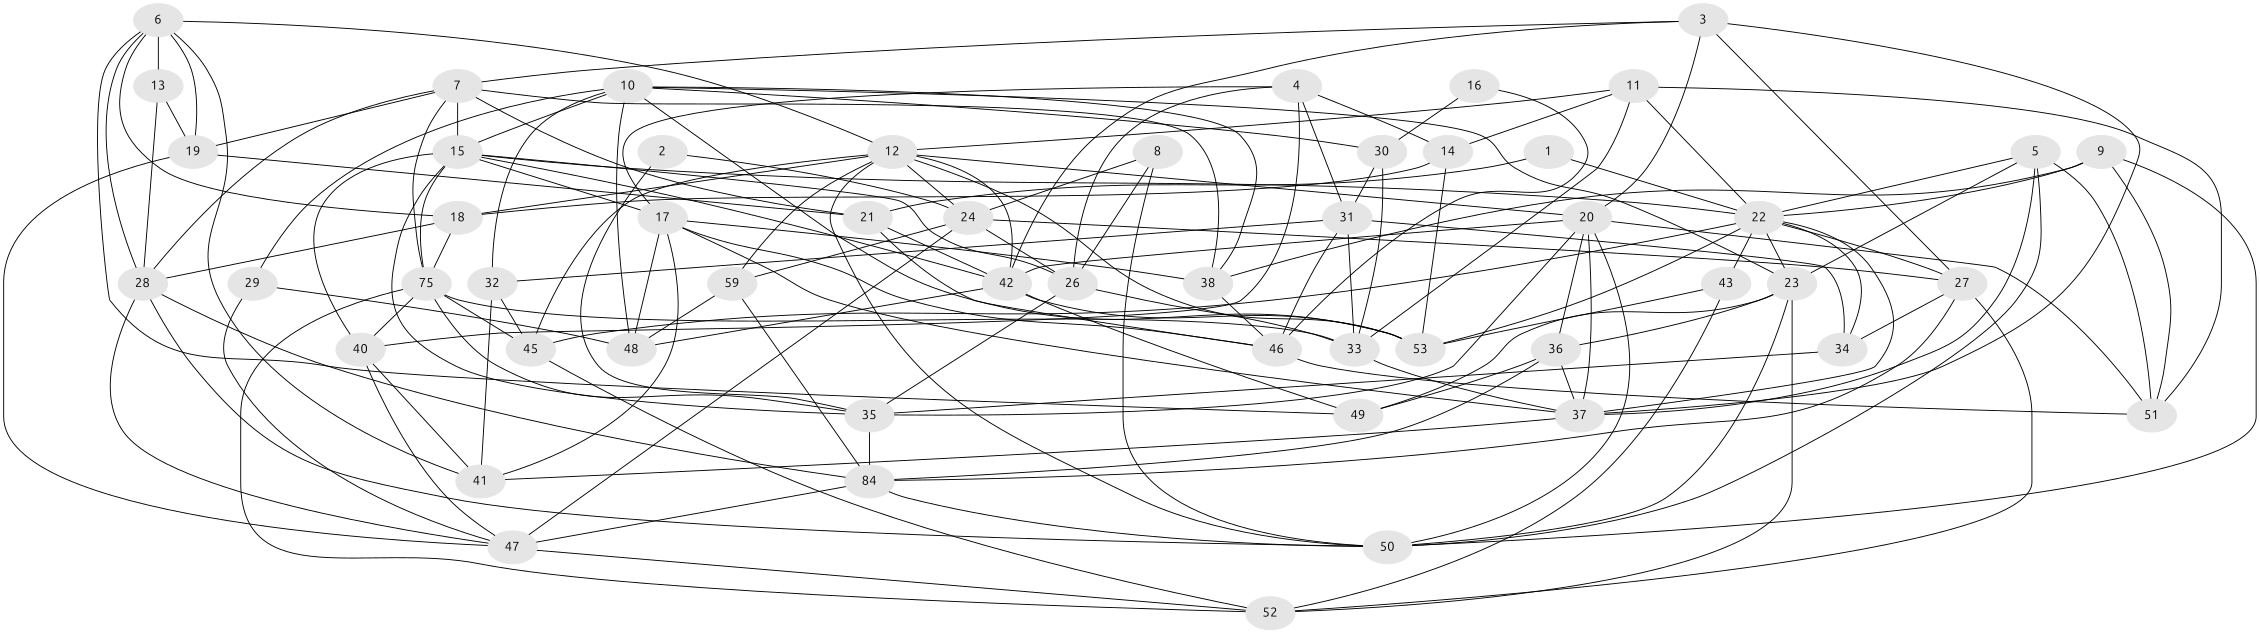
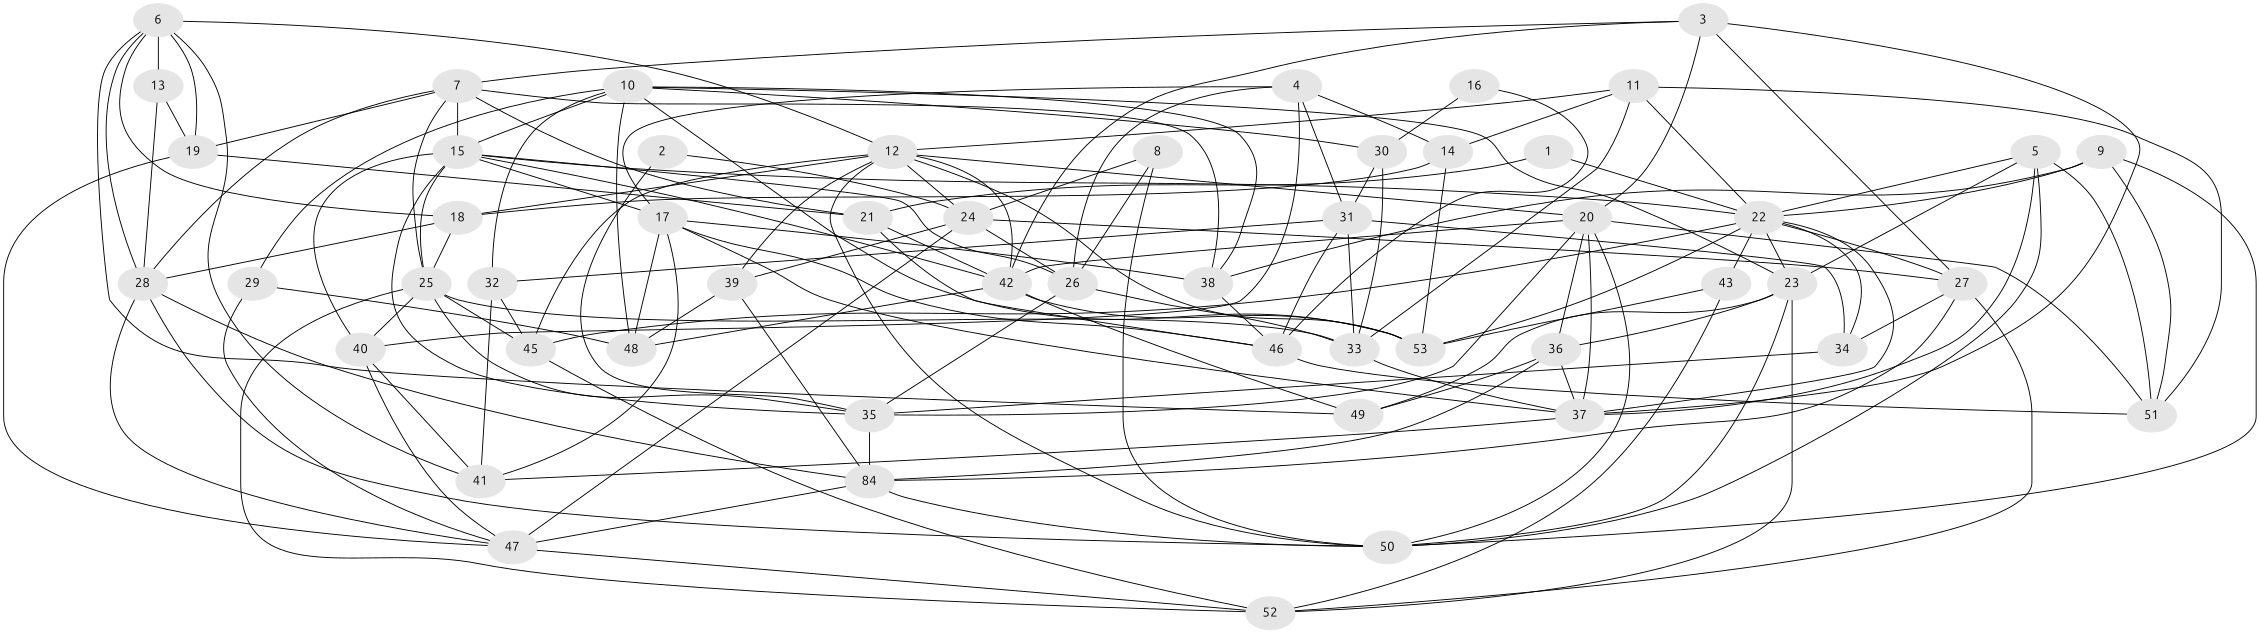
(427, 284) -> (427, 284)
(732, 284) -> (732, 284)
